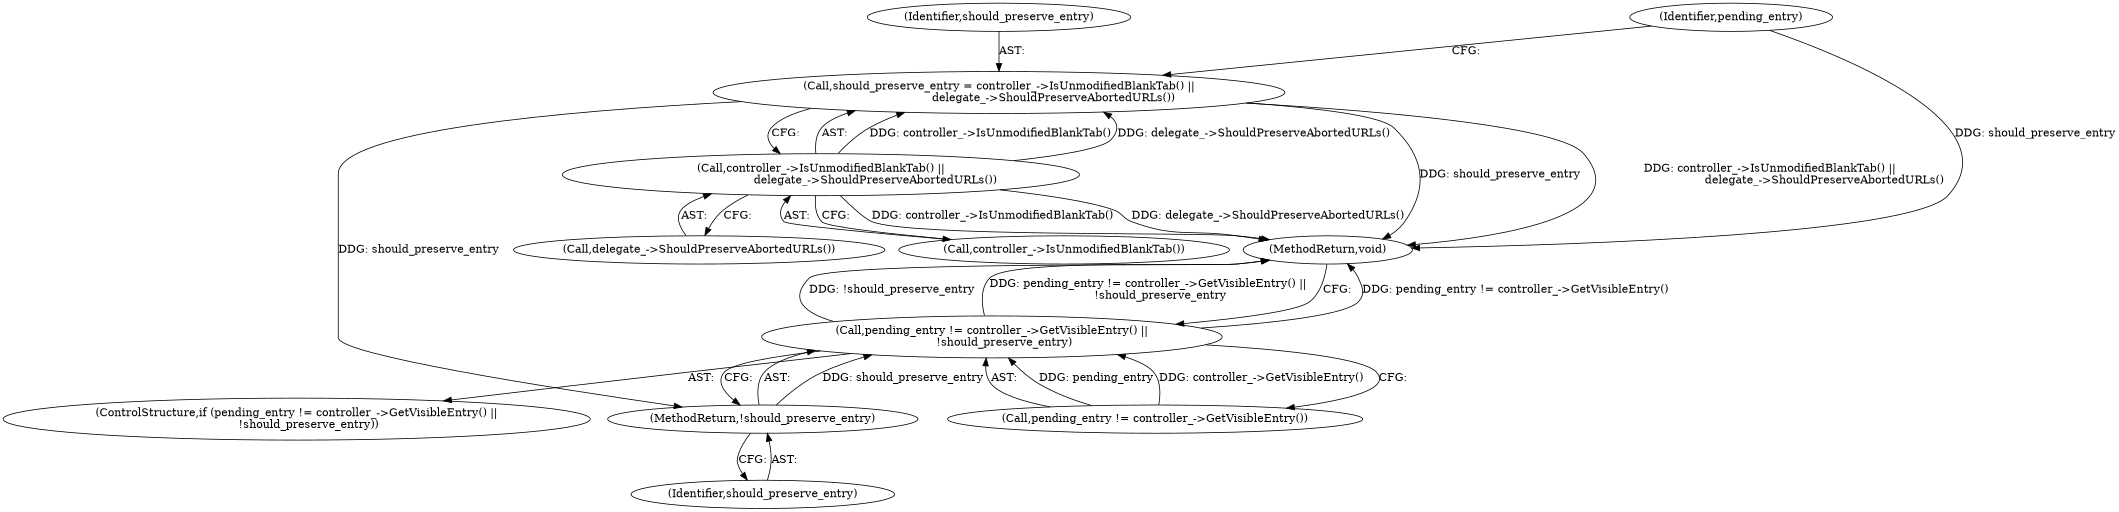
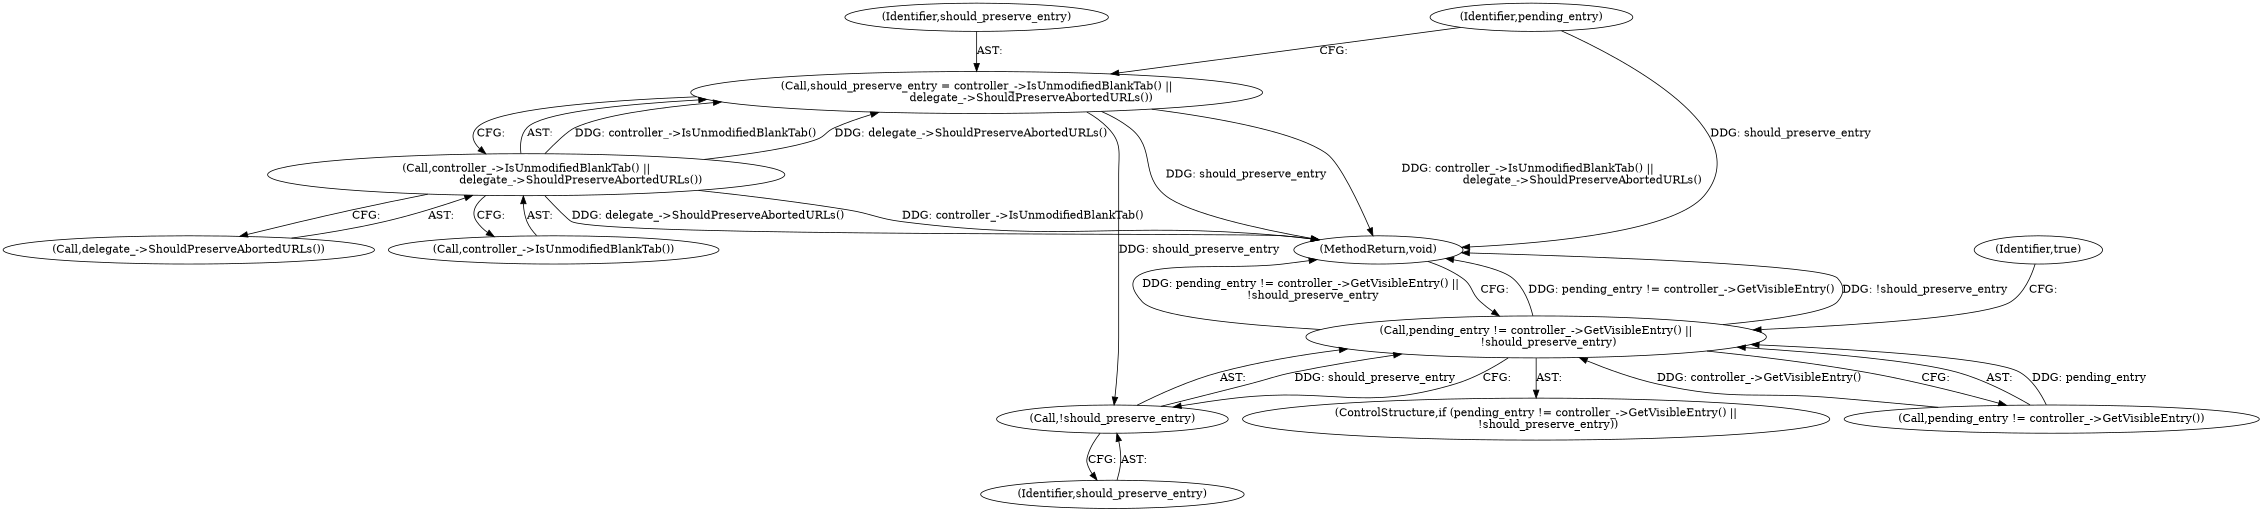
none -> (2038, 250)
(763, 419) -> (1112, 419)
